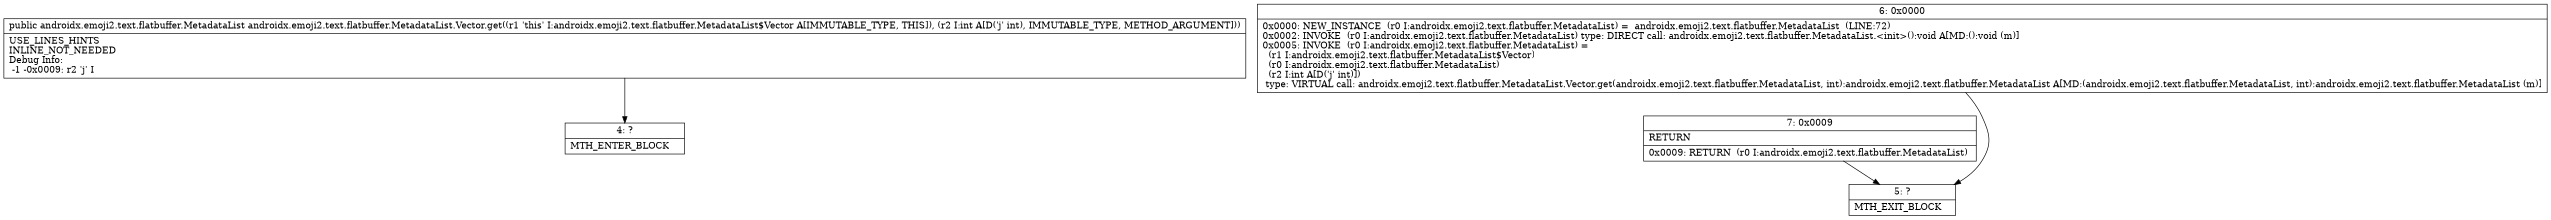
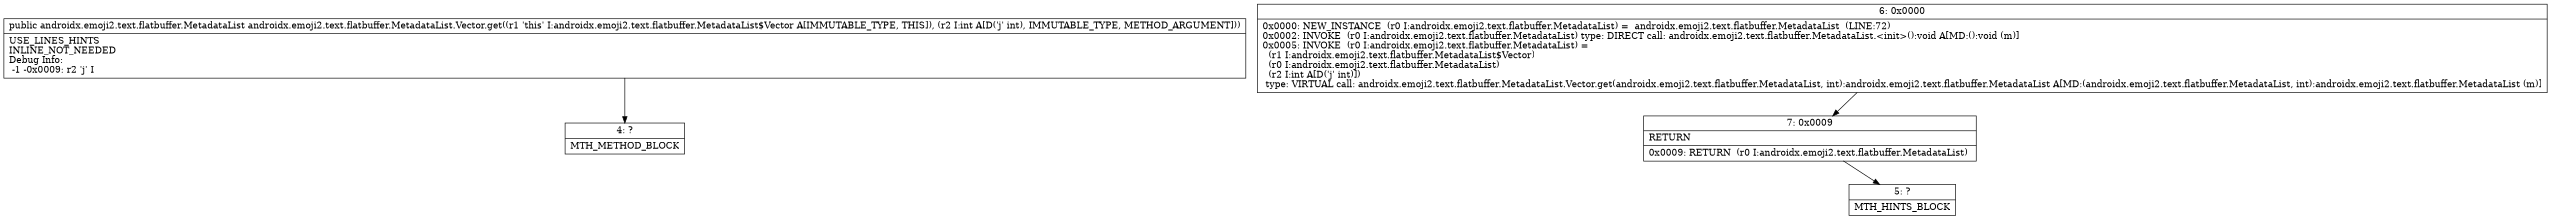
(1989, 139) -> (1847, 102)
(620, 146) -> (625, 146)
(1898, 207) -> (1902, 207)
